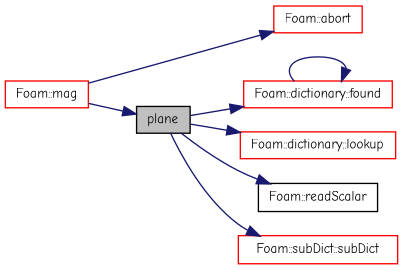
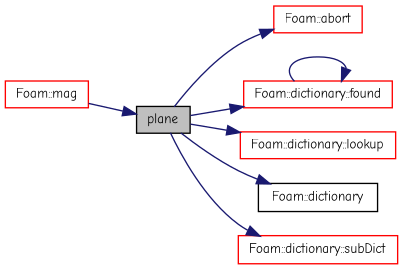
(174, 59) -> (213, 65)
(318, 197) -> (318, 197)
(318, 250) -> (318, 250)
